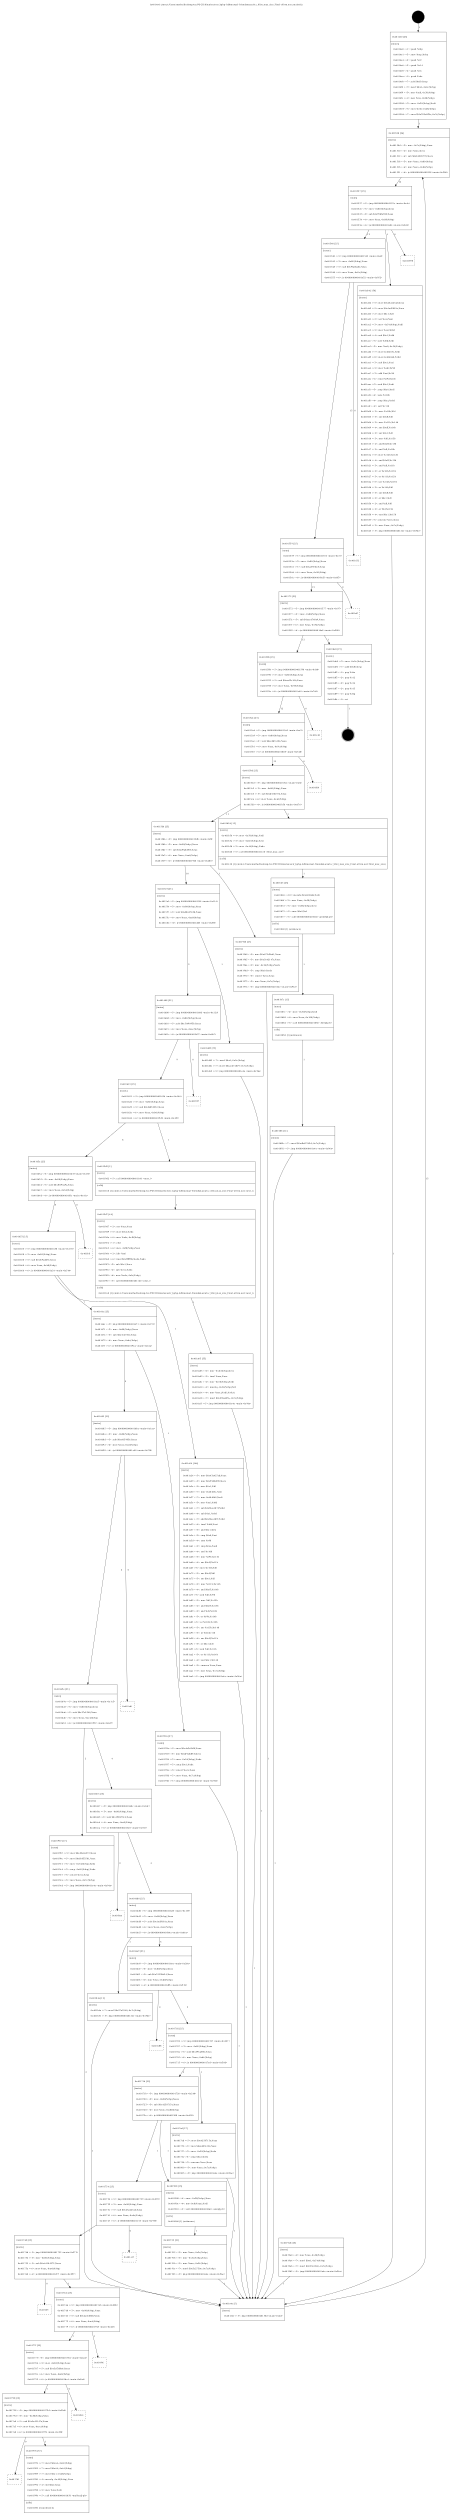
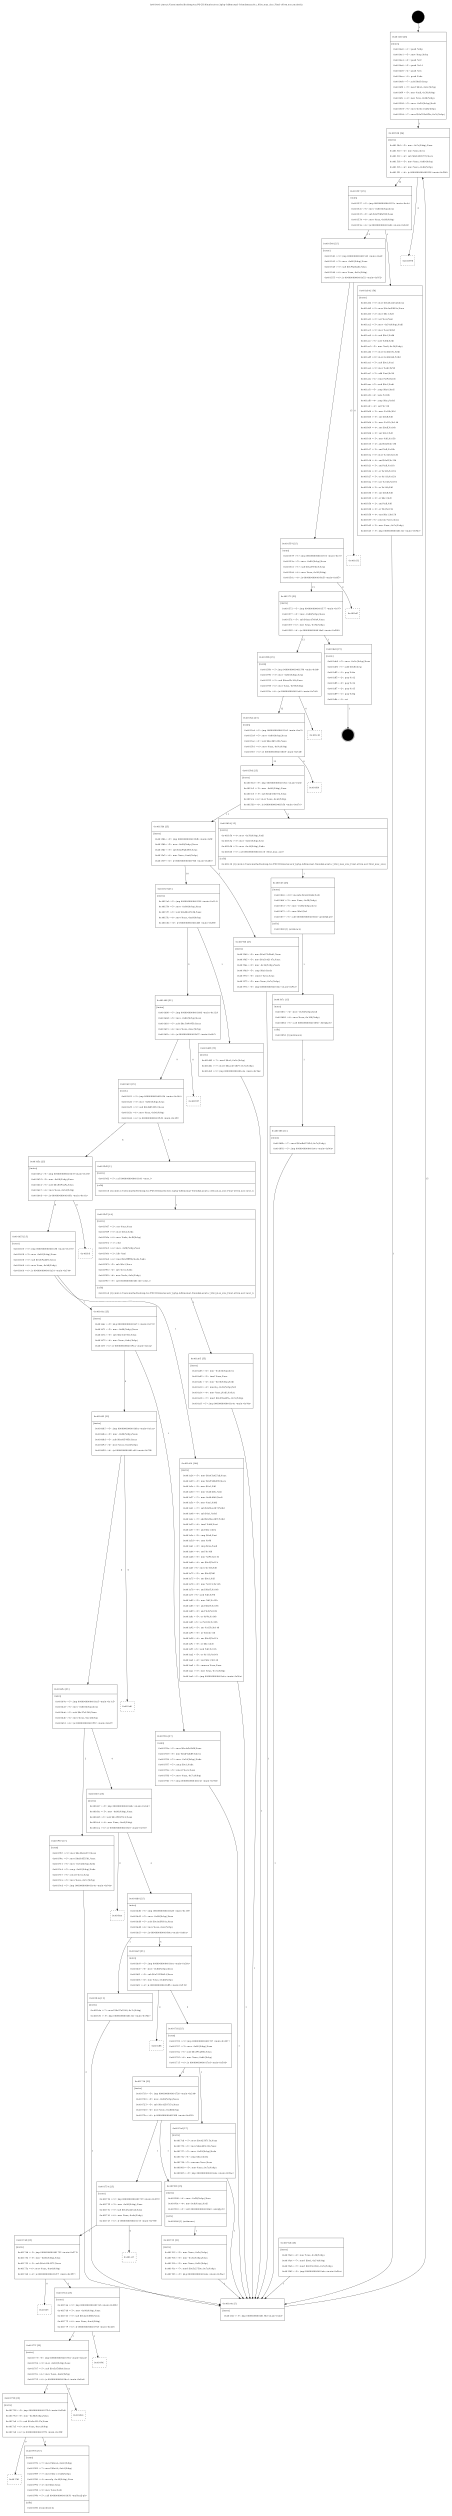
(398, 242) -> (415, 216)
